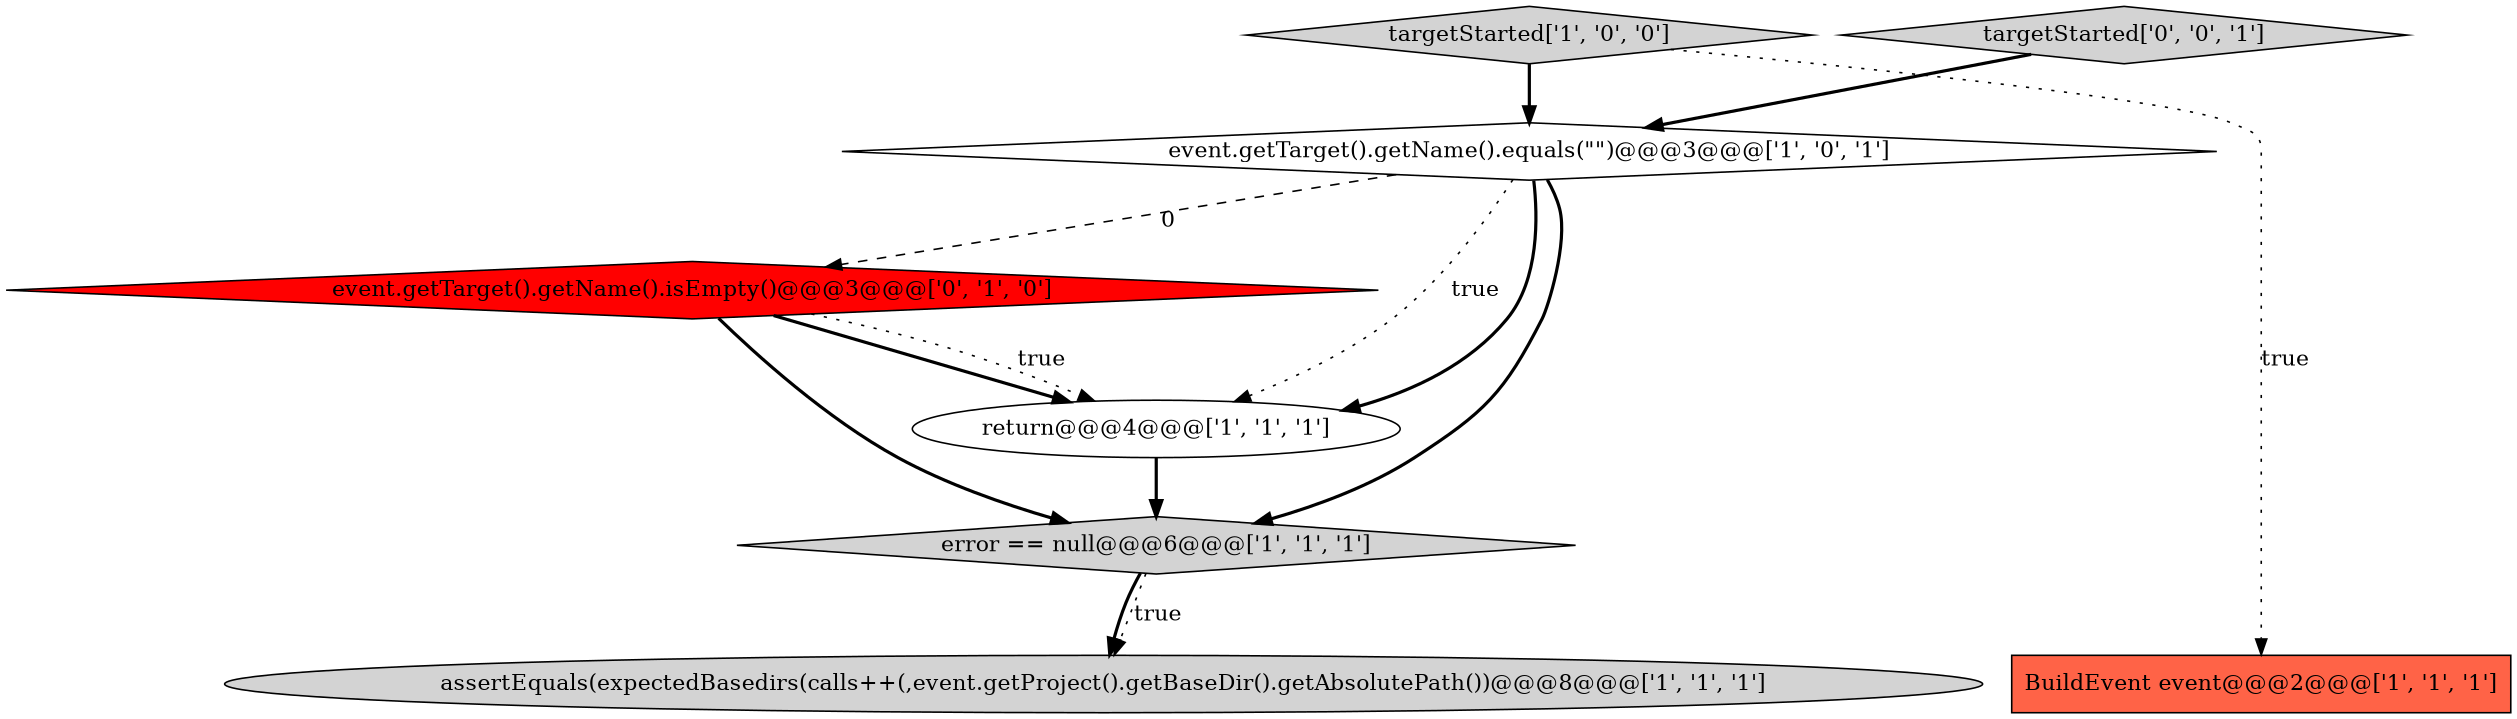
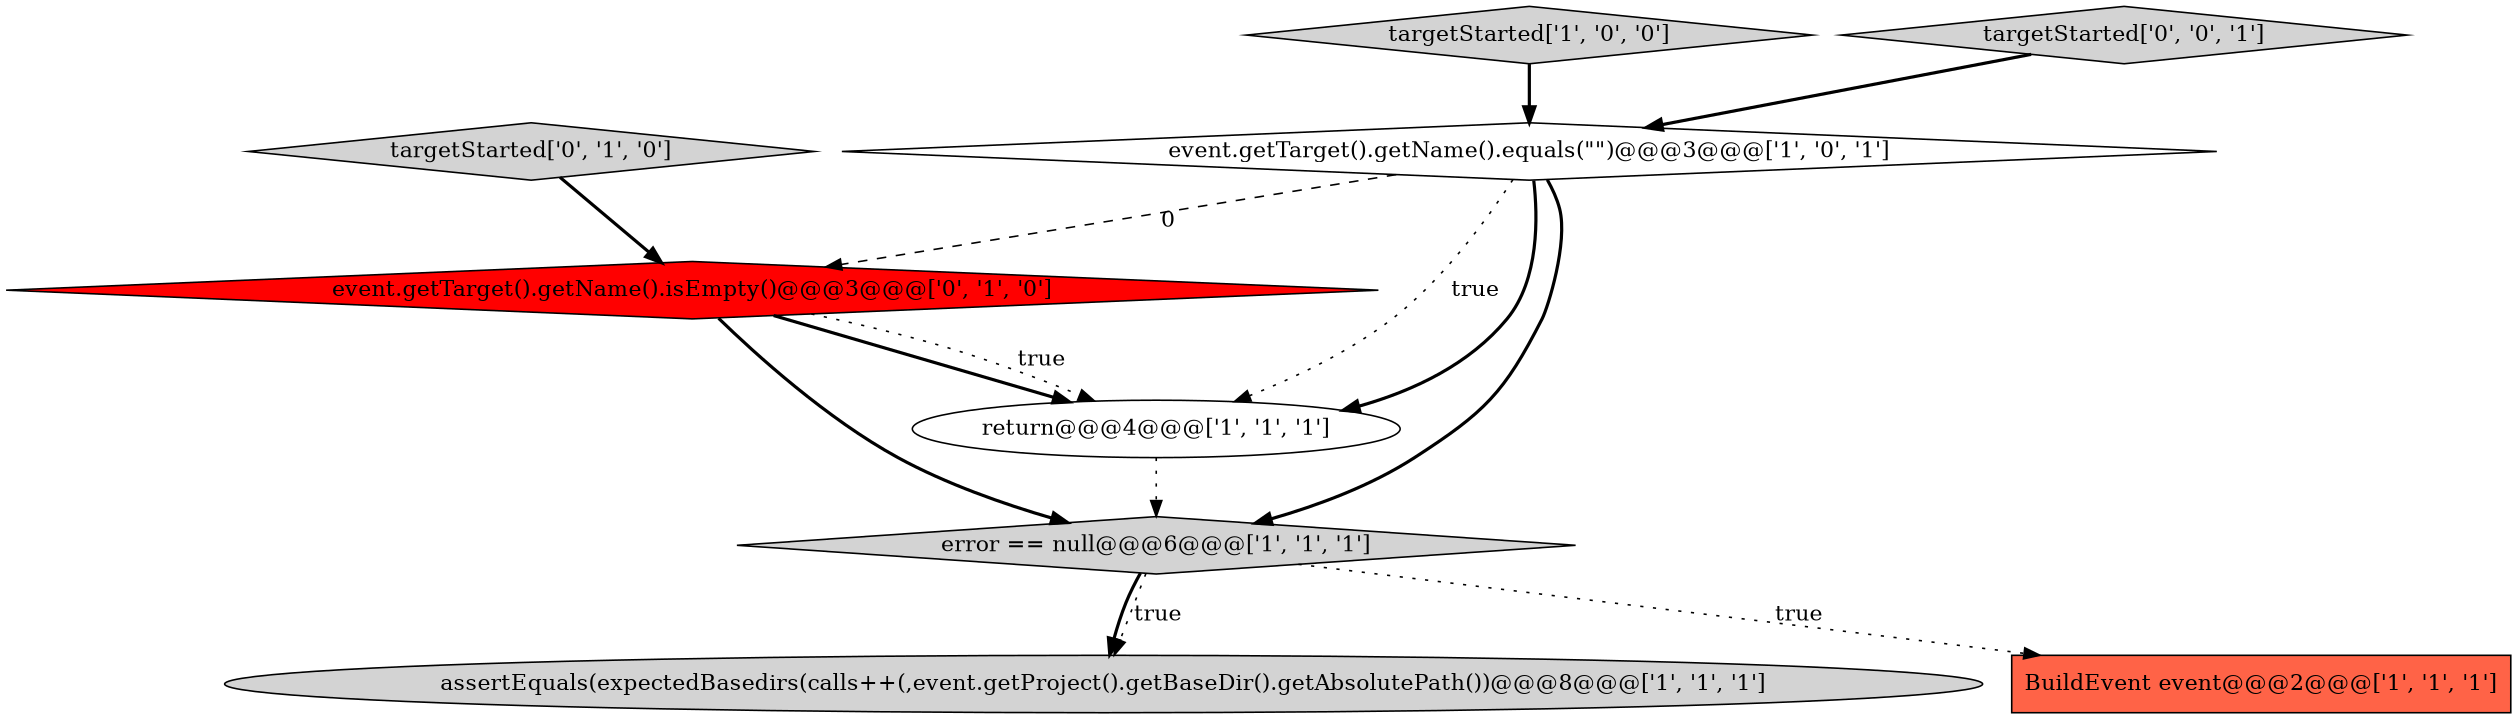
(2215, 118) -> (1661, 609)
none -> (531, 151)
(1156, 479) -> (1156, 479)
